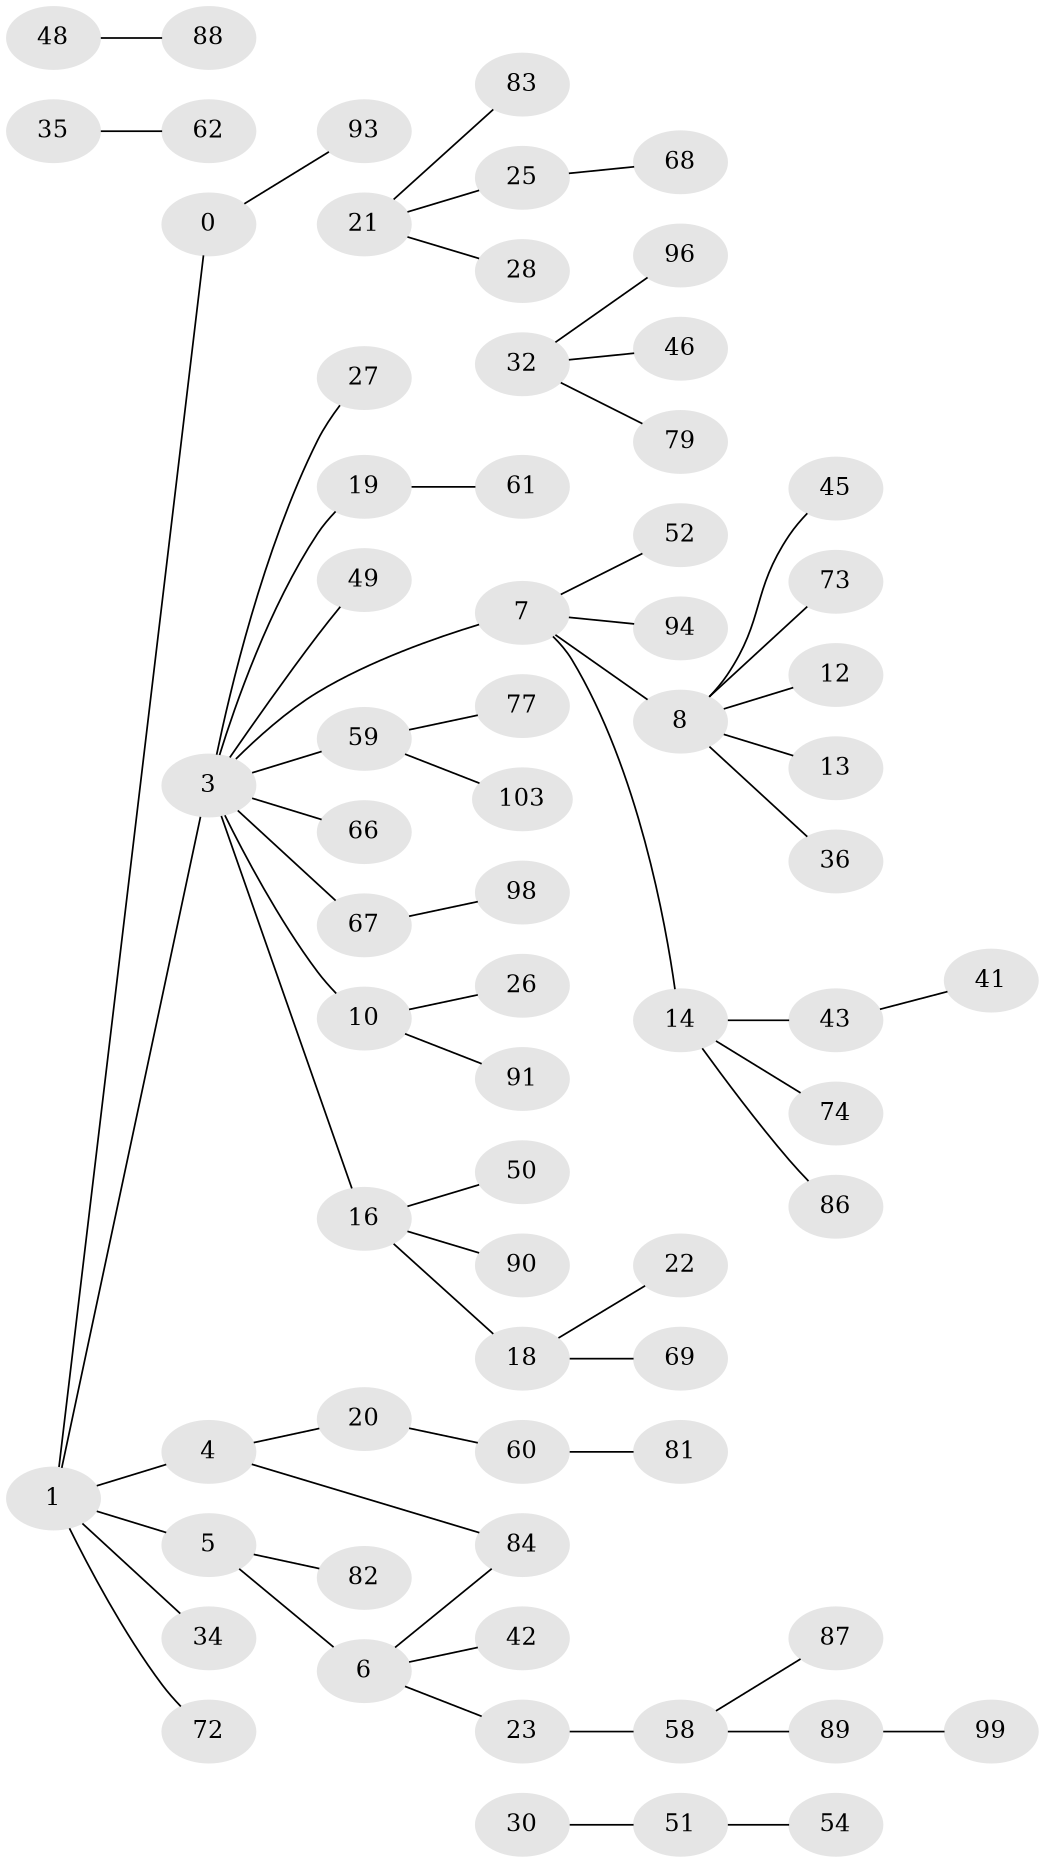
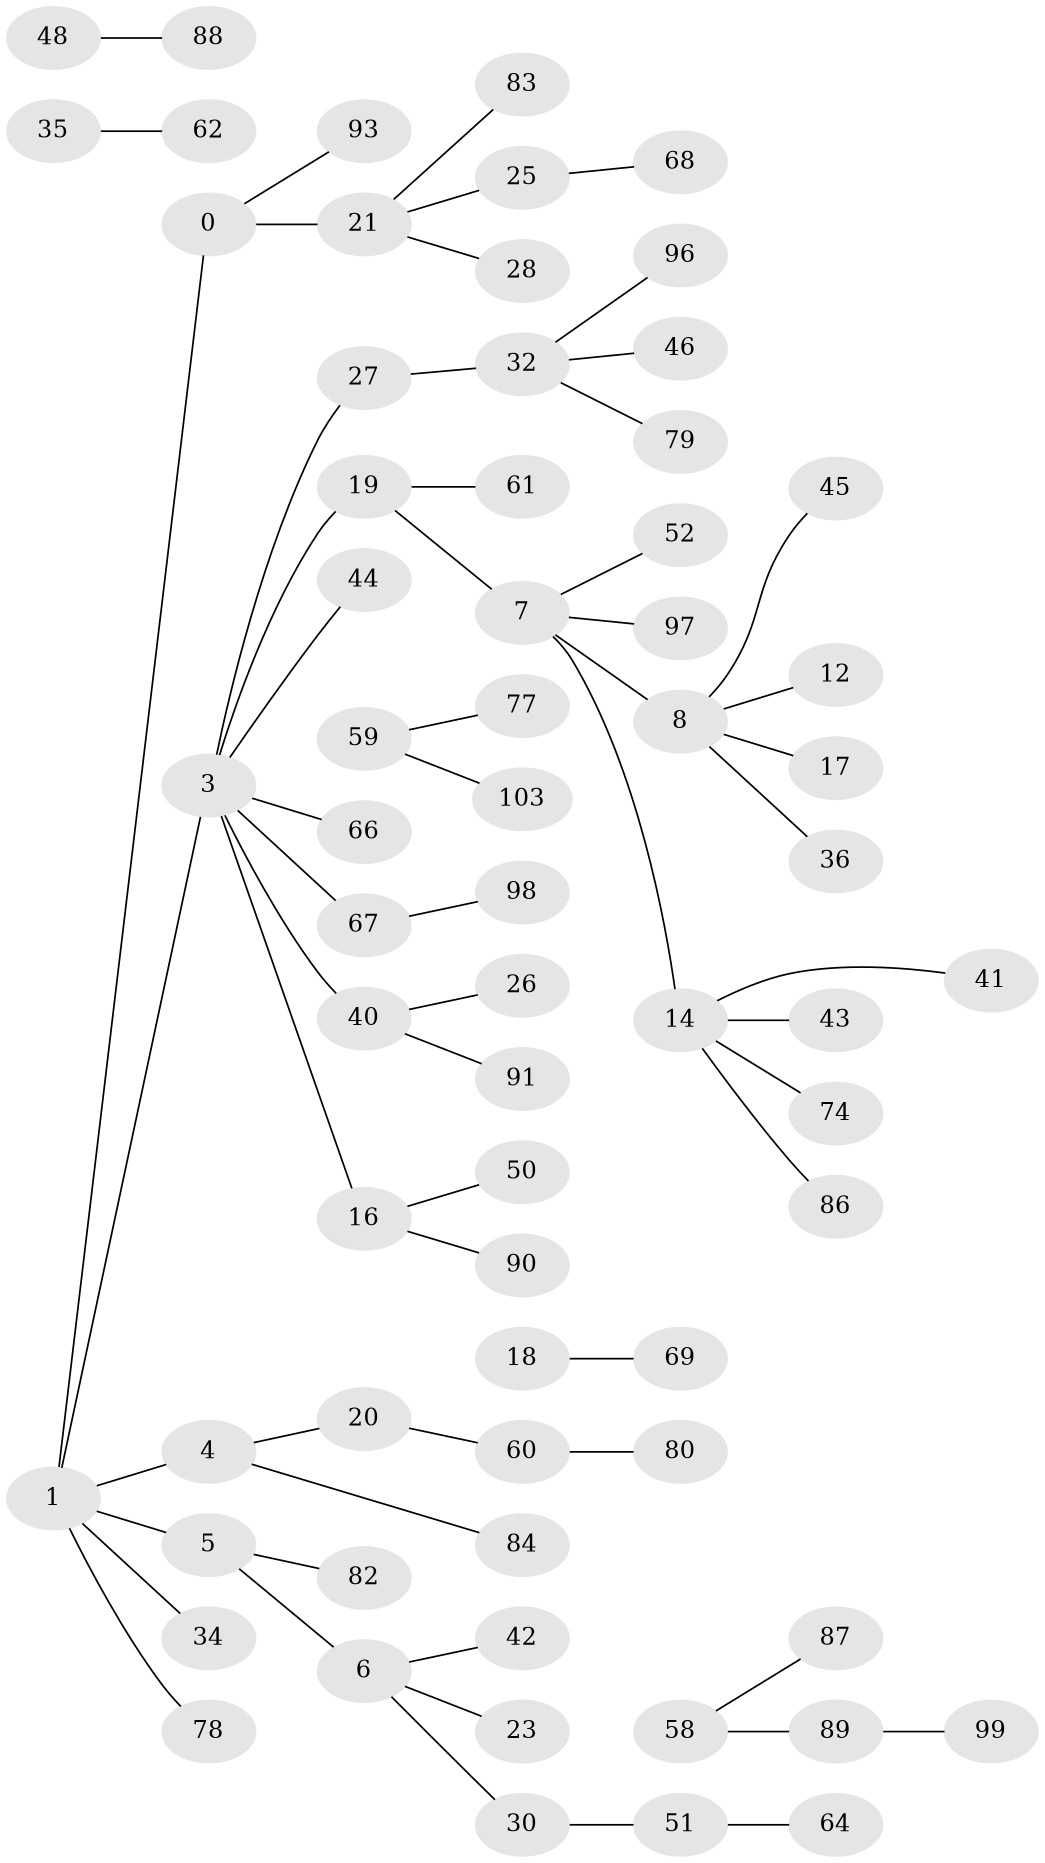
none -> (287, 224)
none -> (443, 371)
(364, 580) -> (364, 580)
(836, 582) -> none
(681, 628) -> (681, 628)
(348, 676) -> (443, 550)
(287, 762) -> none
(836, 768) -> (836, 768)
(914, 1000) -> (829, 968)
(364, 1019) -> (364, 1019)
(681, 1265) -> none
(443, 1289) -> none
(681, 1452) -> (681, 1452)
(443, 1608) -> (443, 1748)
(209, 1732) -> (209, 1732)
(602, 1732) -> none
(836, 1825) -> (836, 1825)
